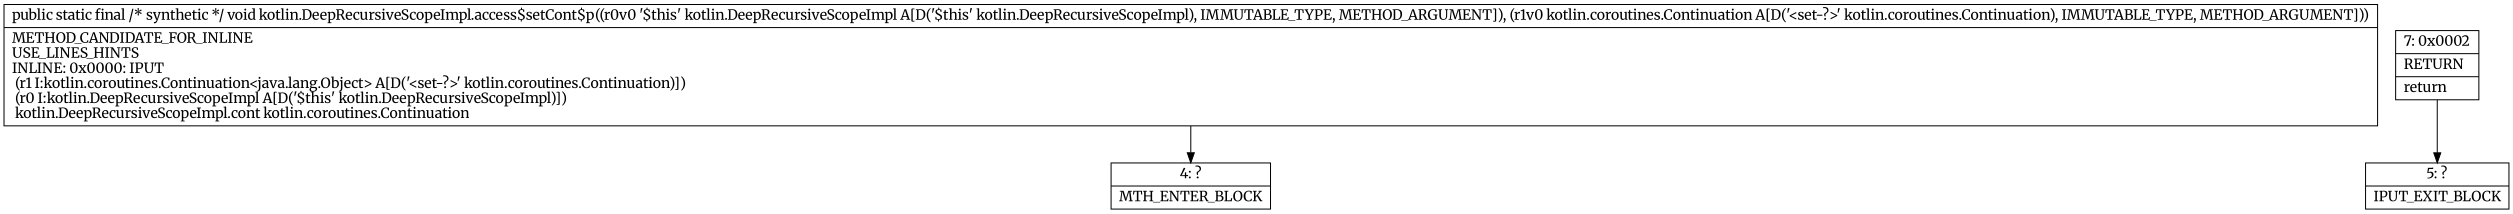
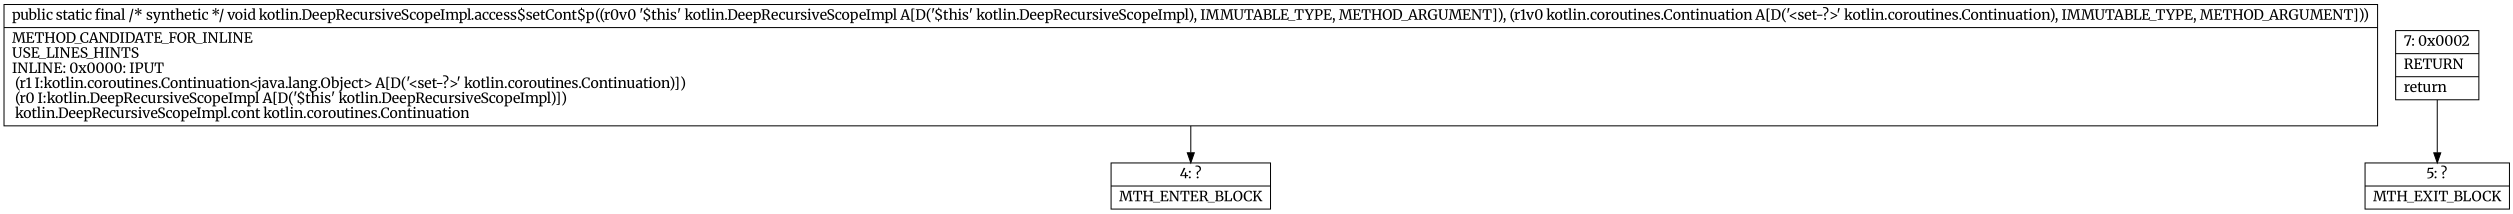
(2437, 197) -> (2437, 197)
